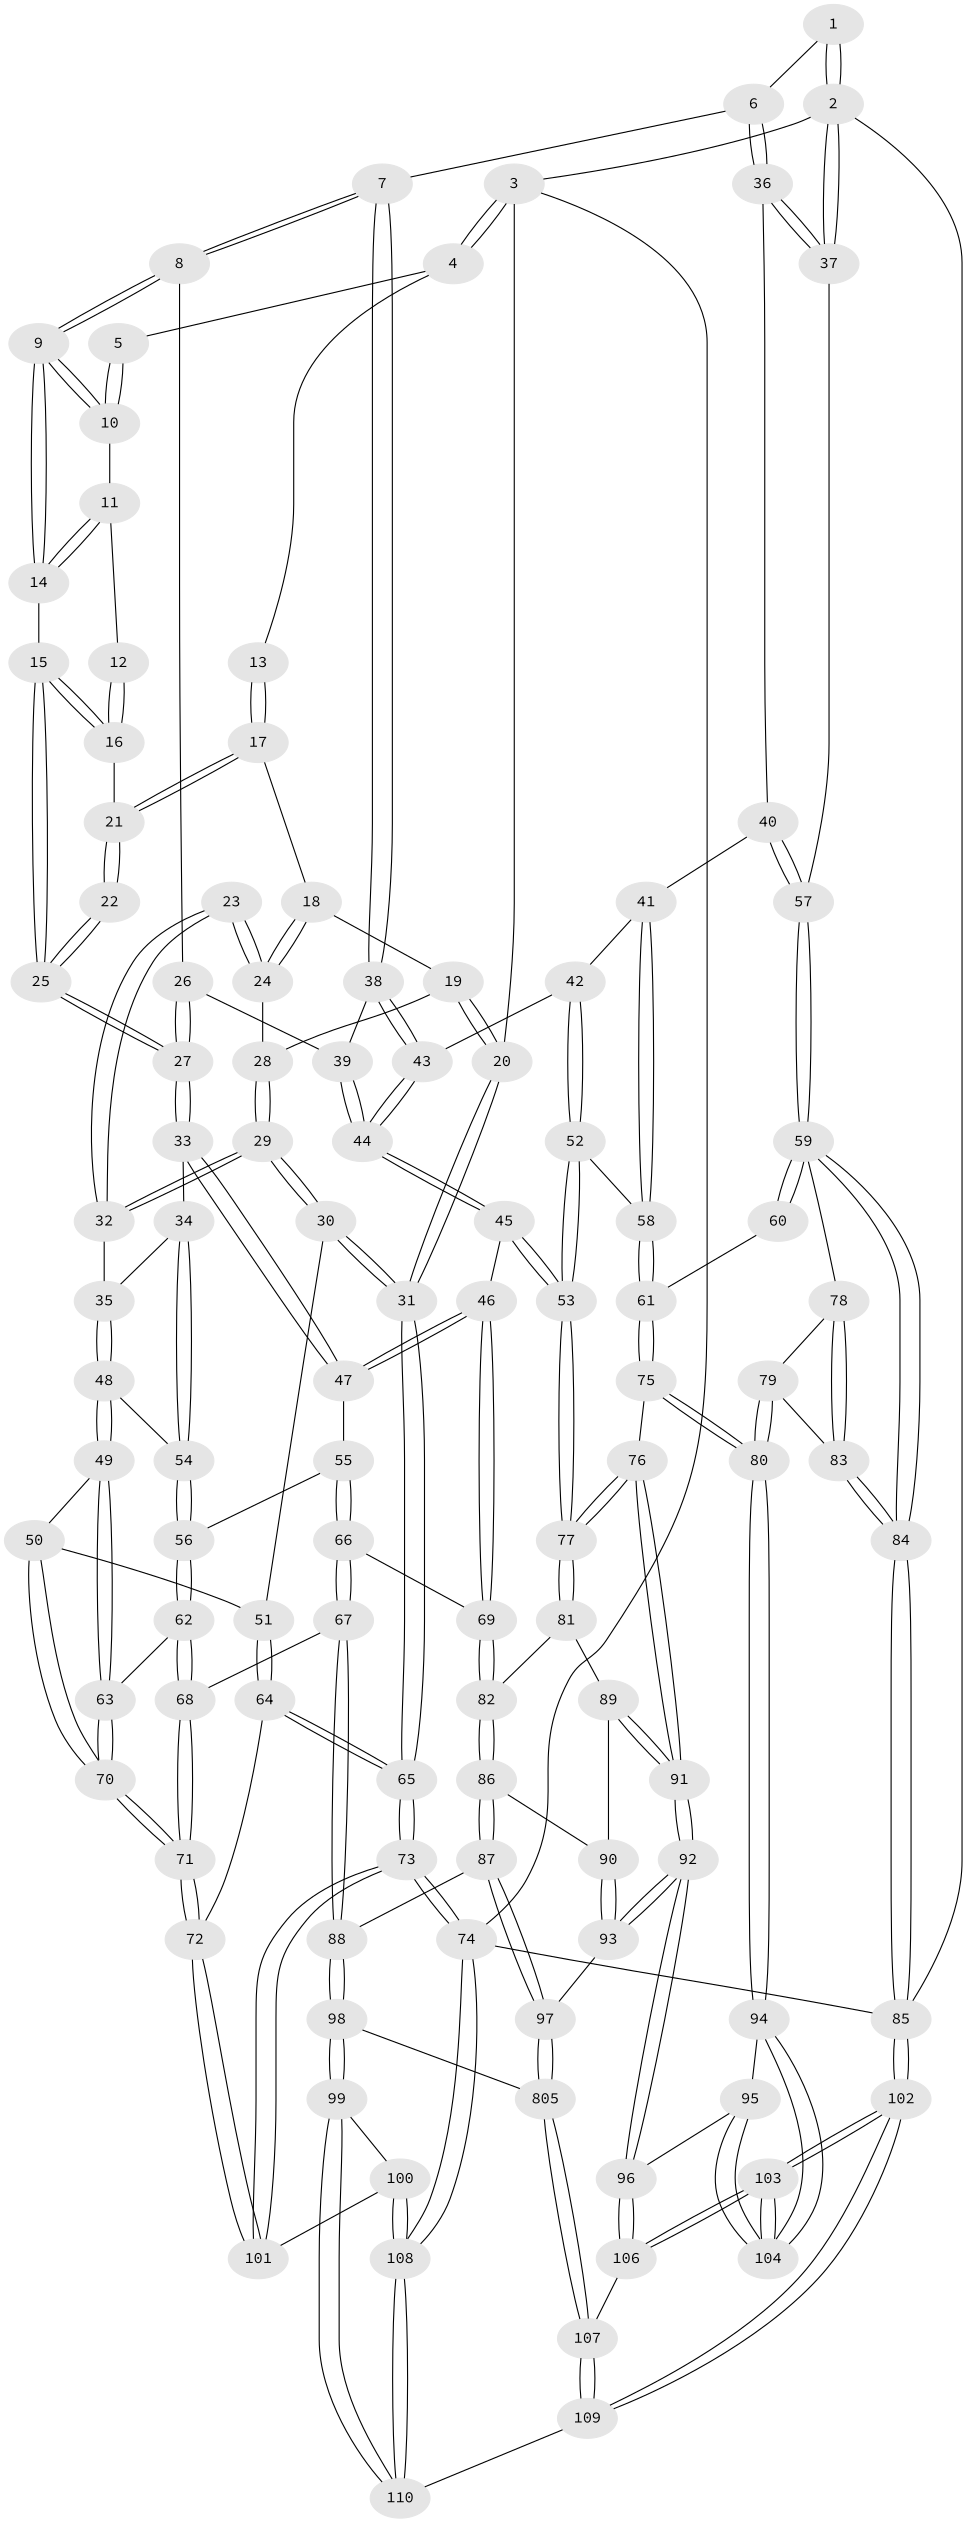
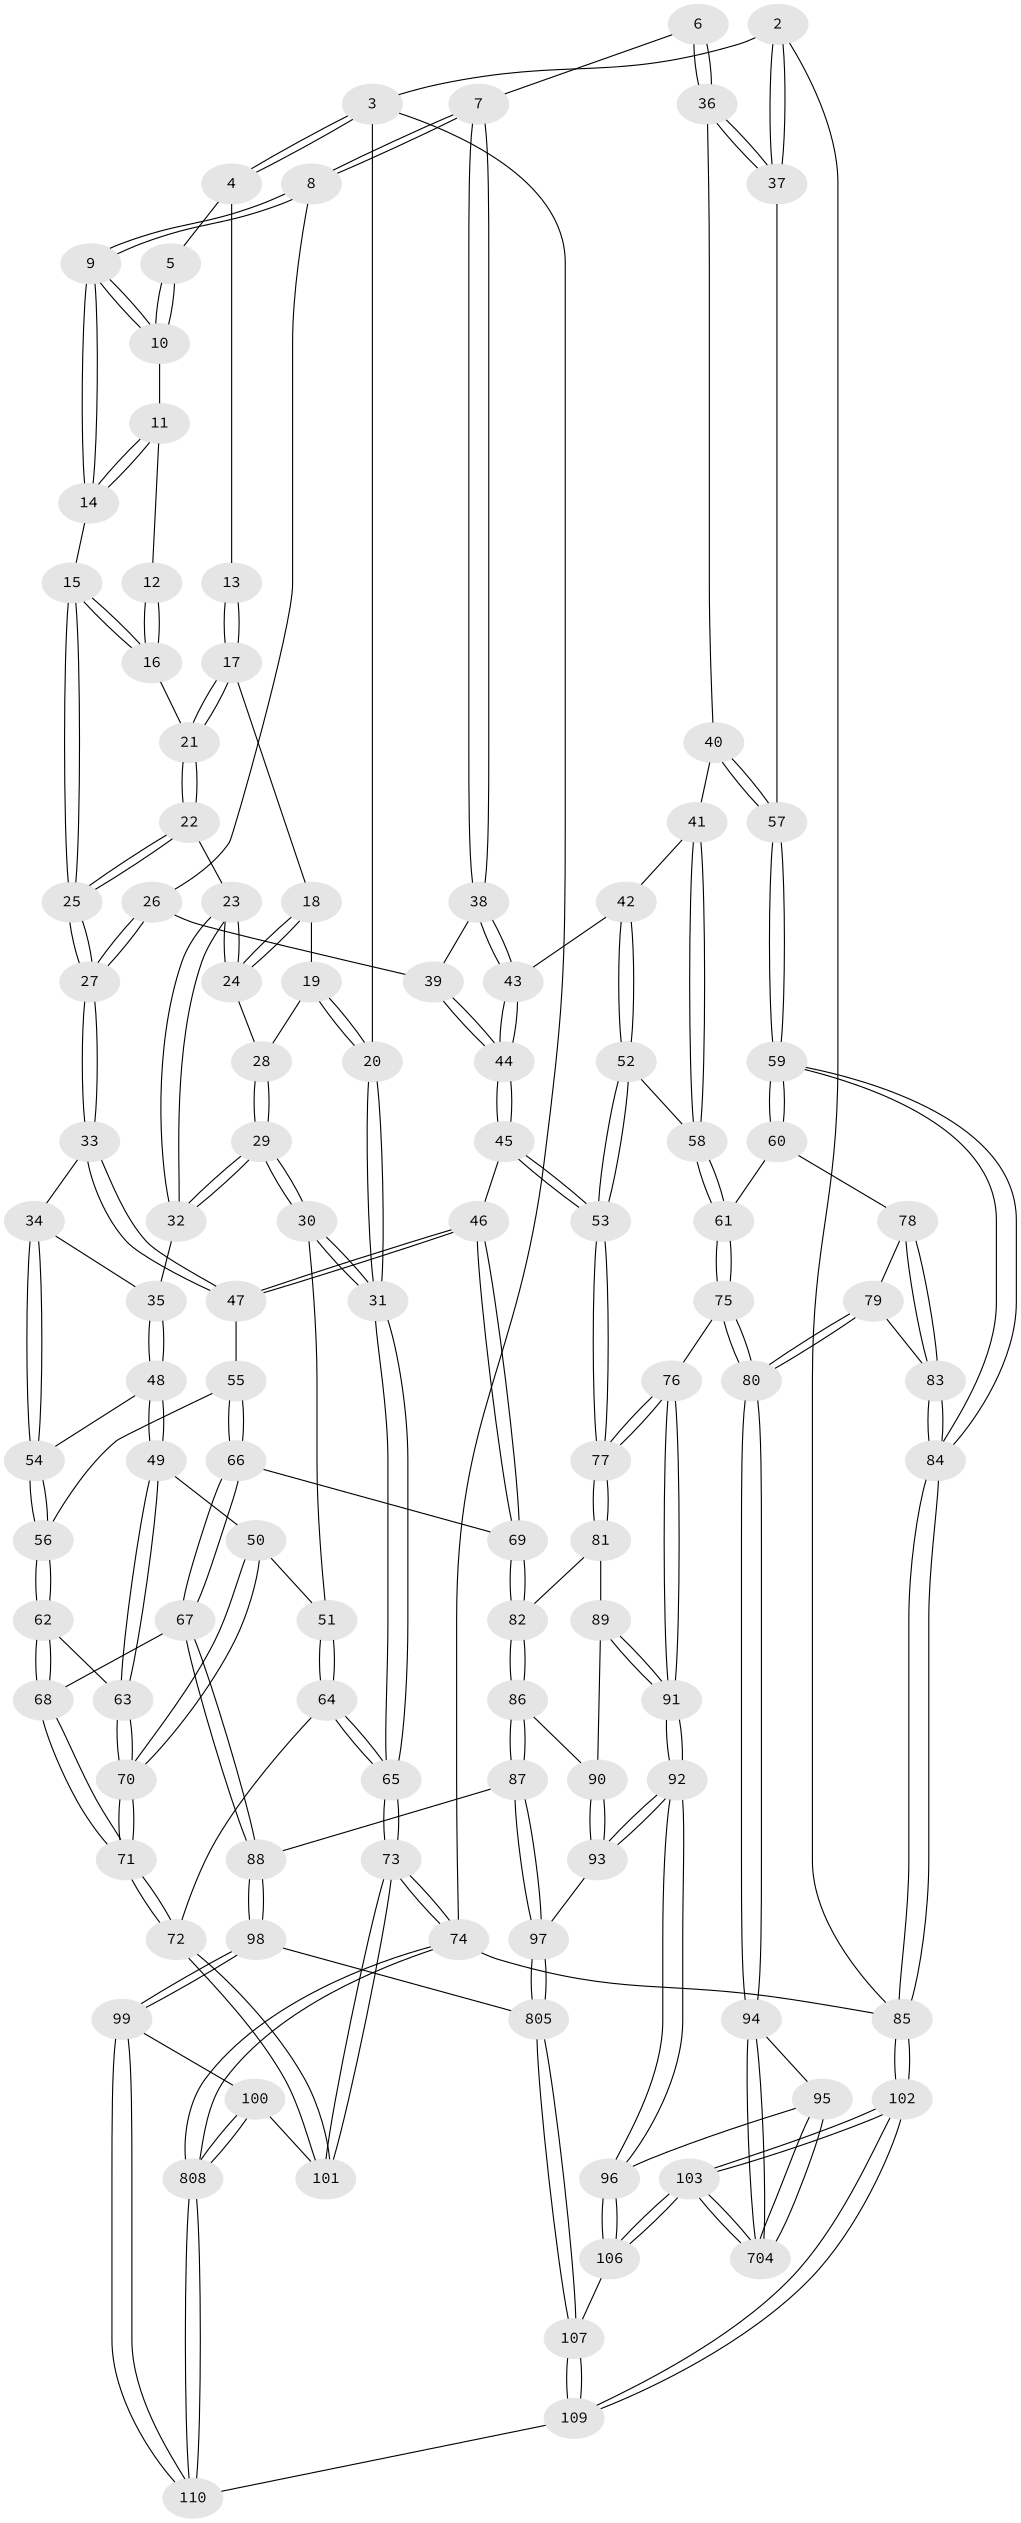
(833, 24) -> none
none -> (207, 856)
(822, 1221) -> (842, 1181)
(400, 2259) -> (193, 2179)
(768, 2259) -> (760, 2259)
